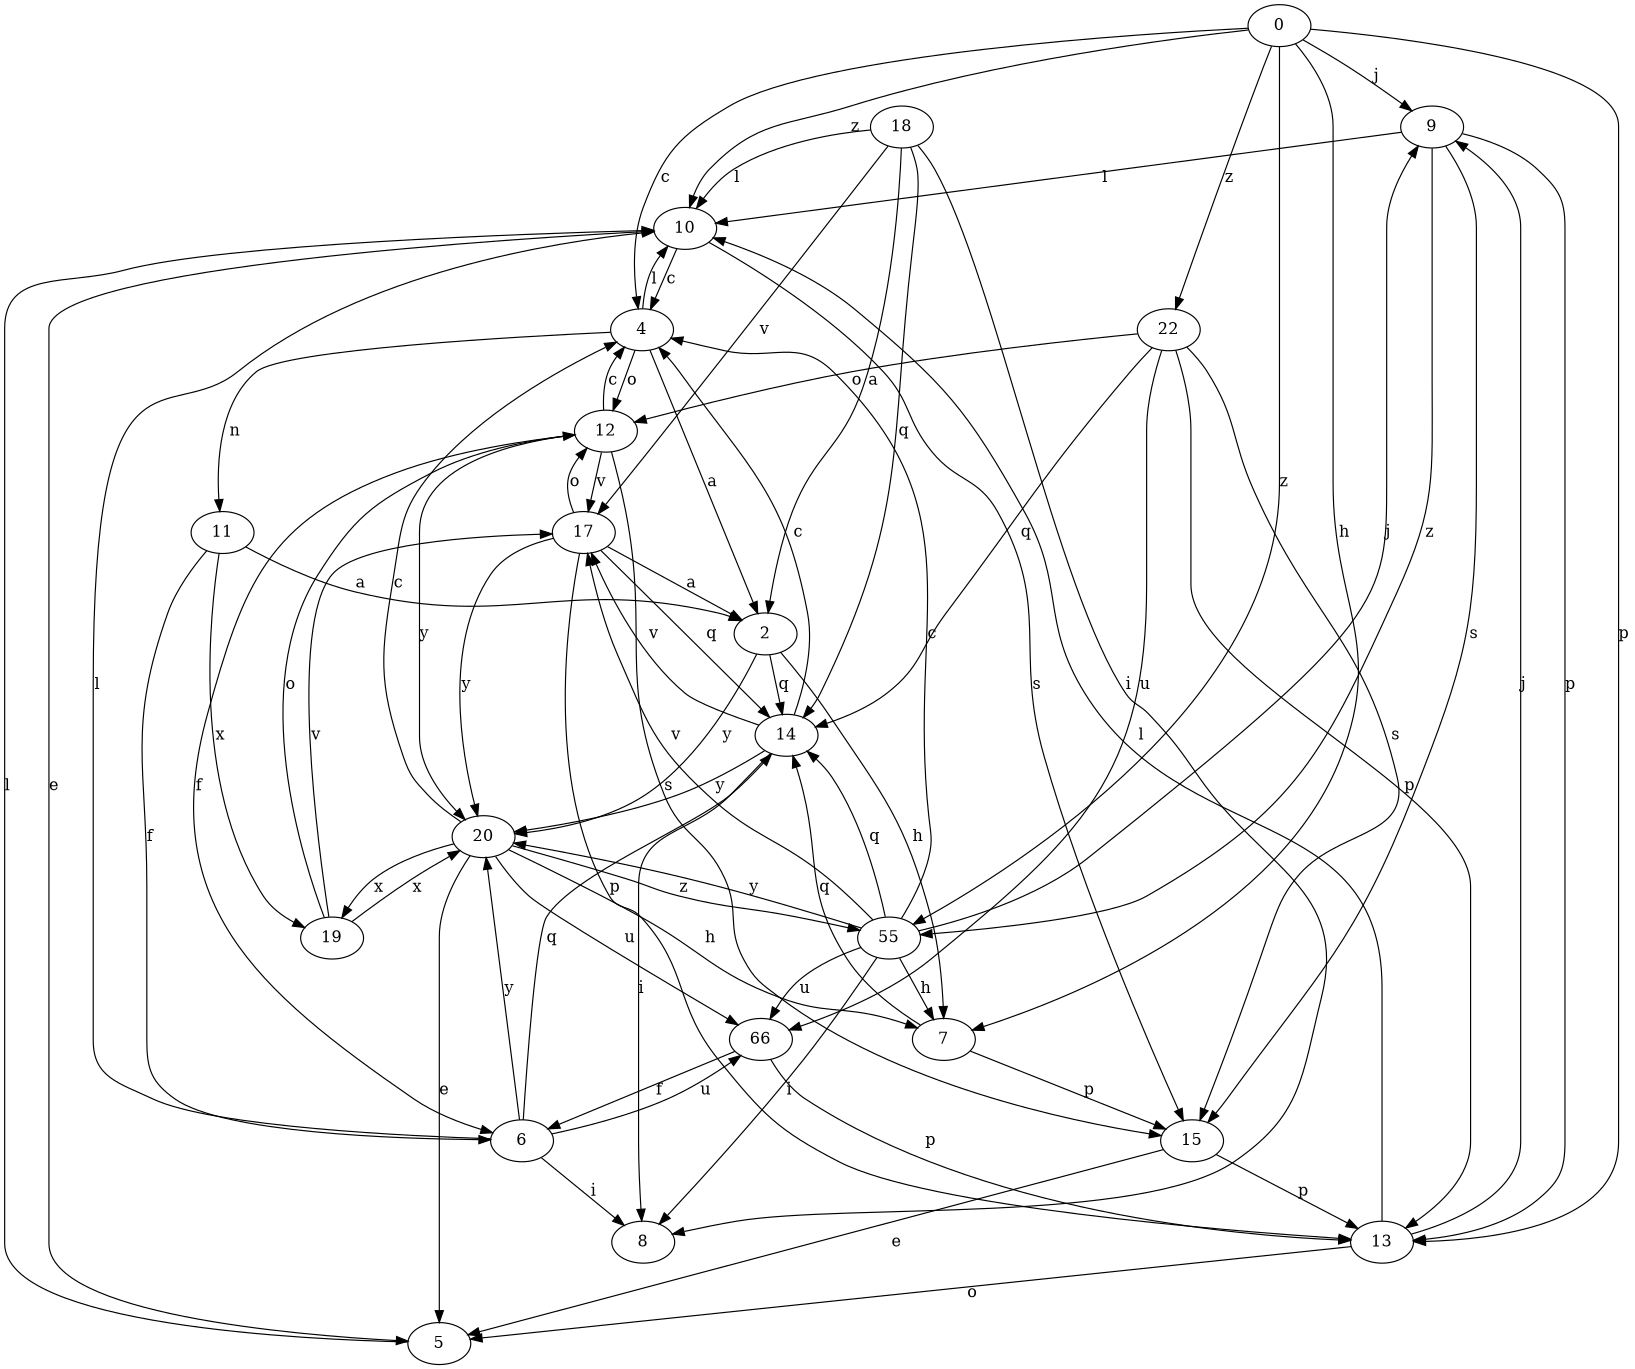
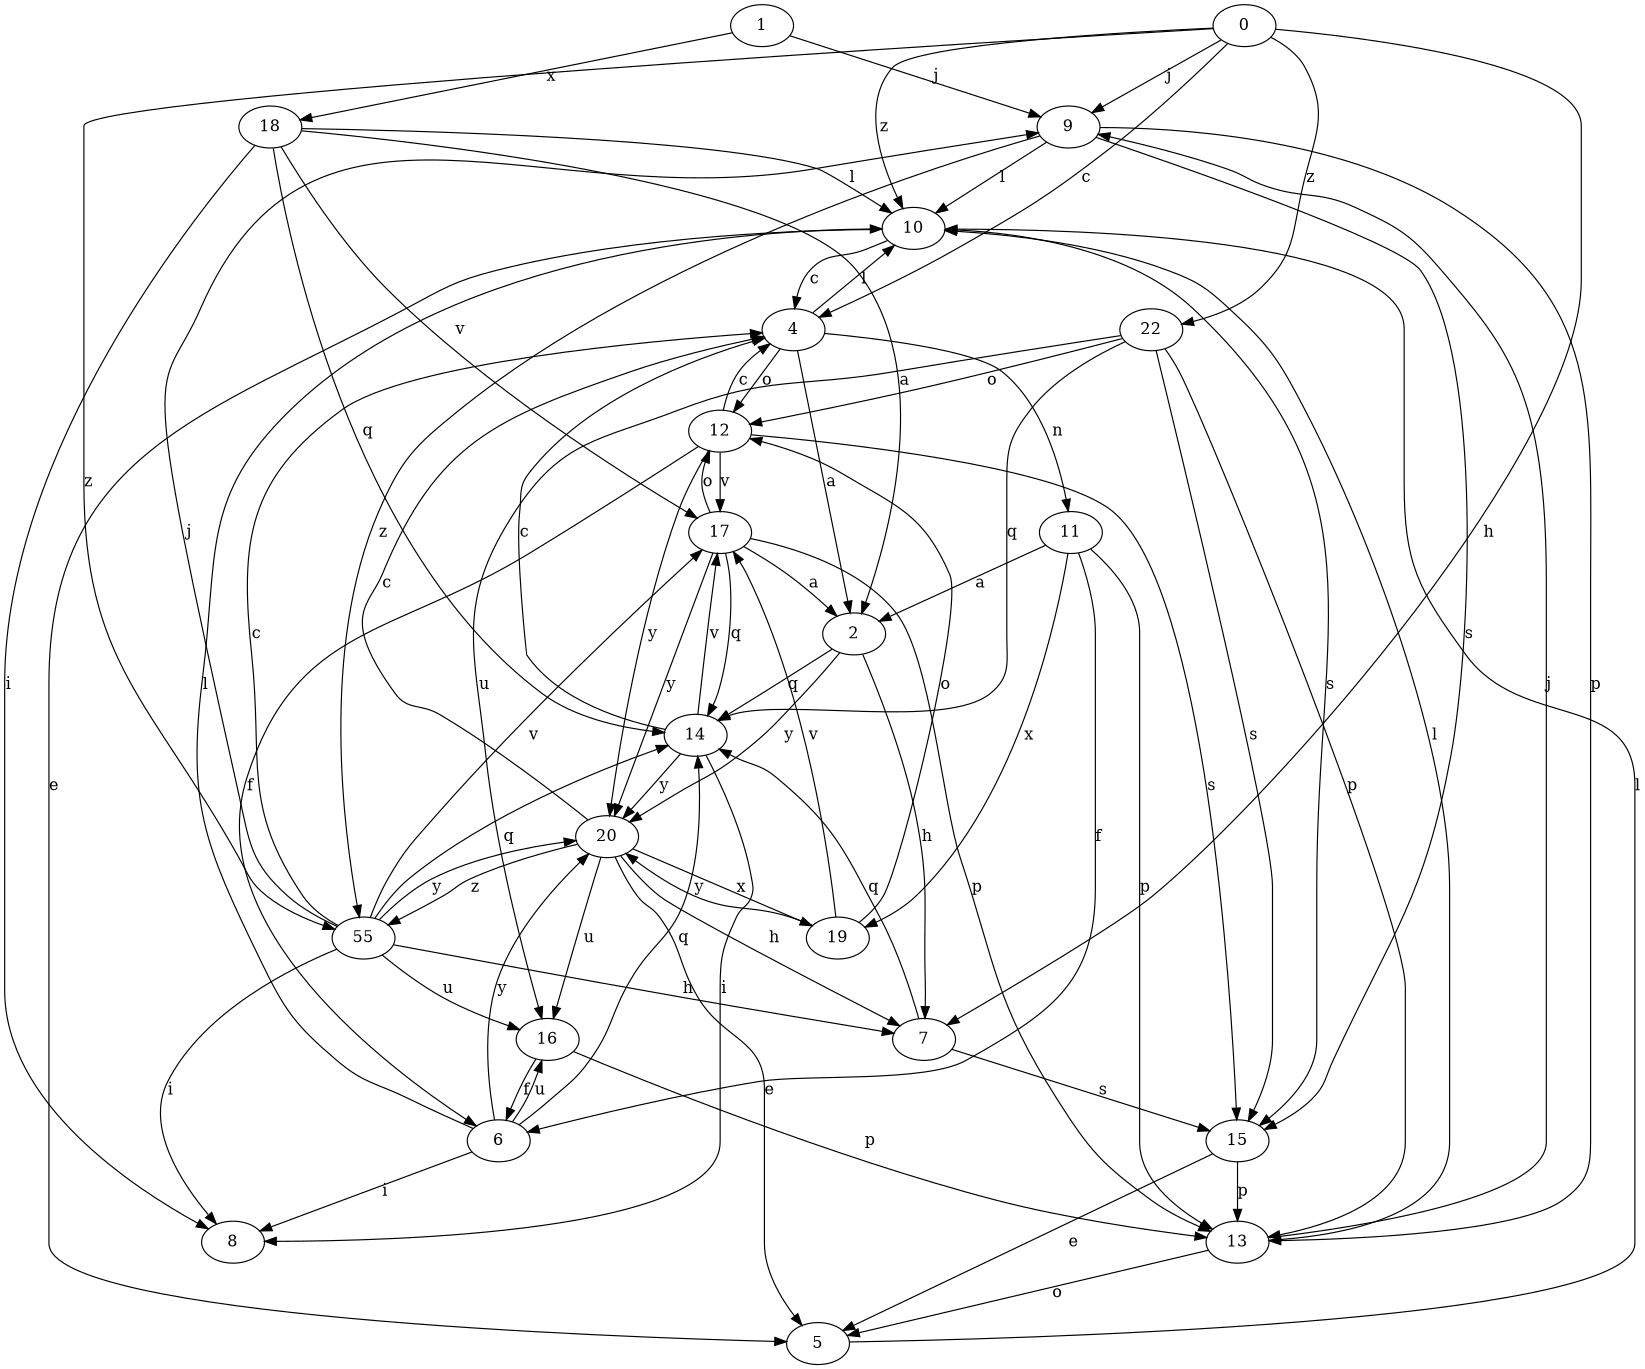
none -> (762, 26)
(1619, 586) -> (1140, 891)
(418, 887) -> (700, 887)
(761, 1039) -> (548, 1039)
(1090, 1090) -> (1104, 1090)
